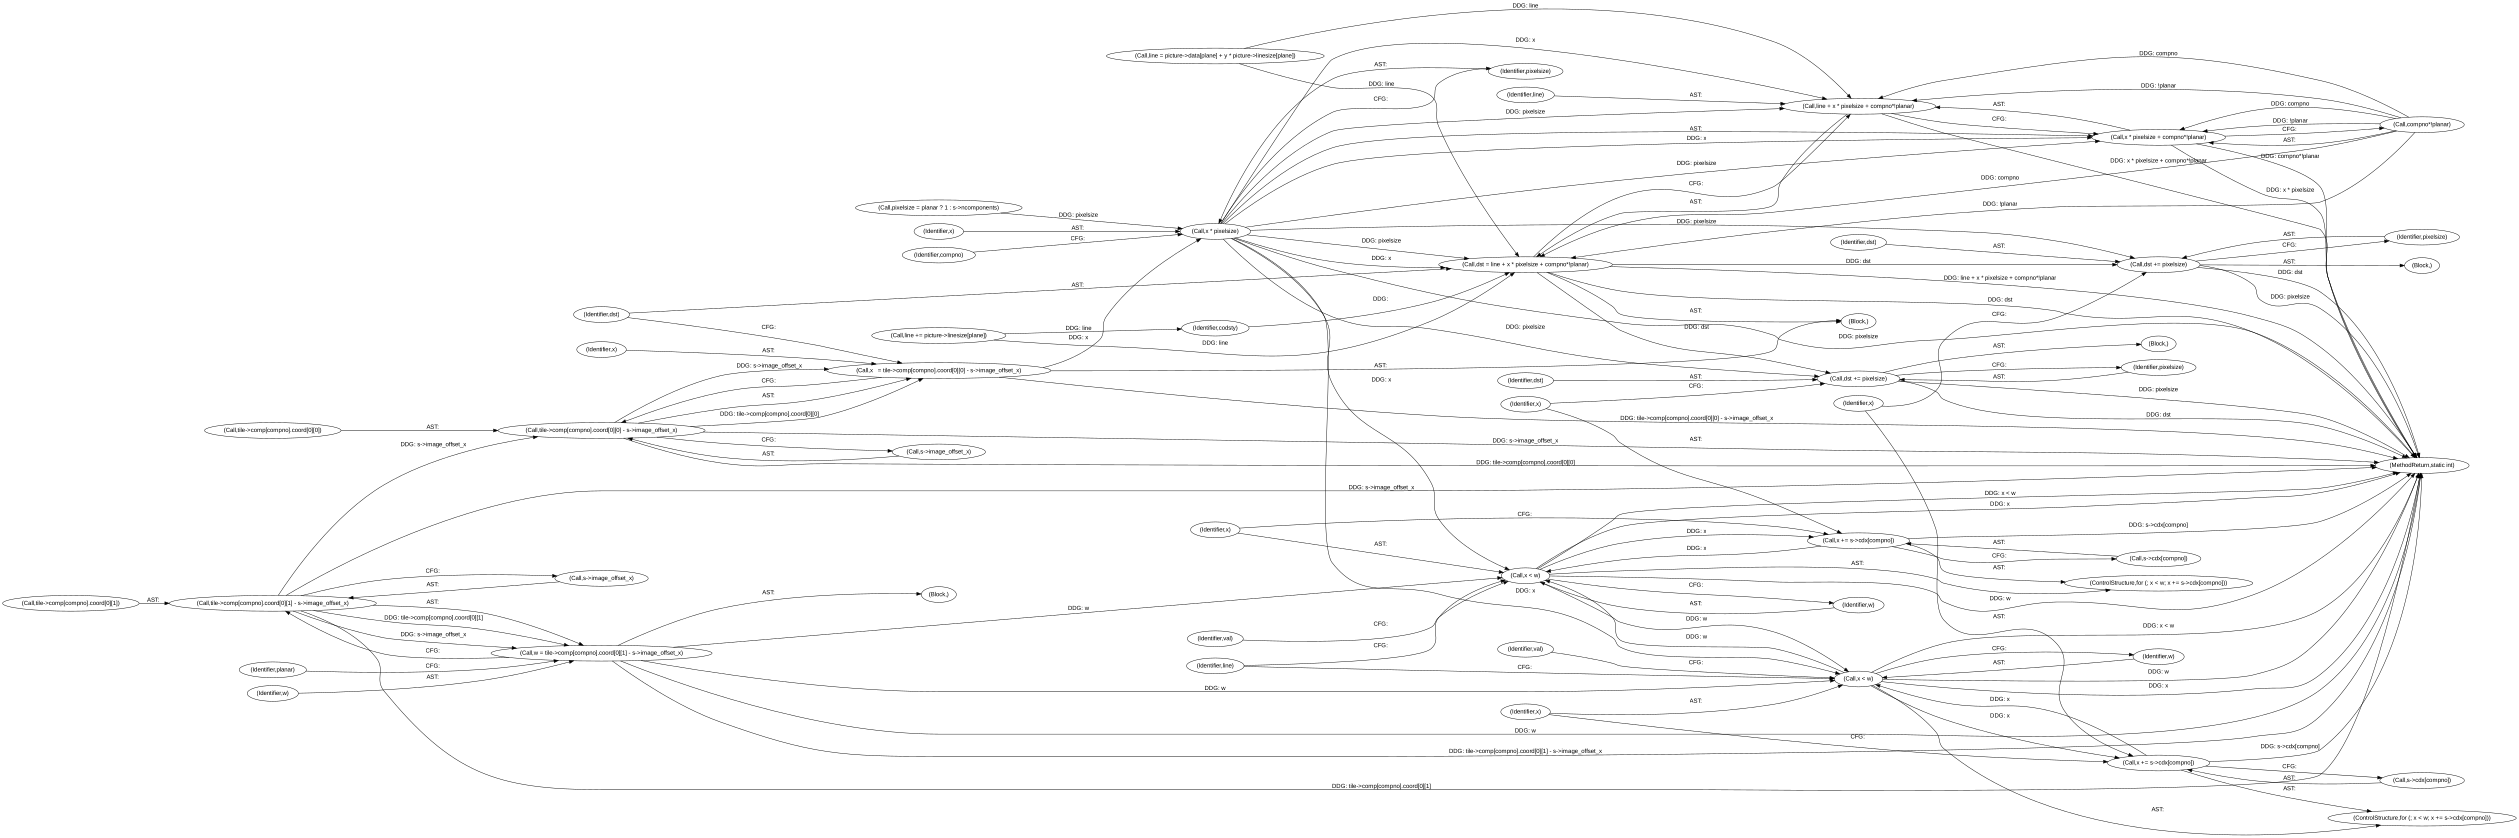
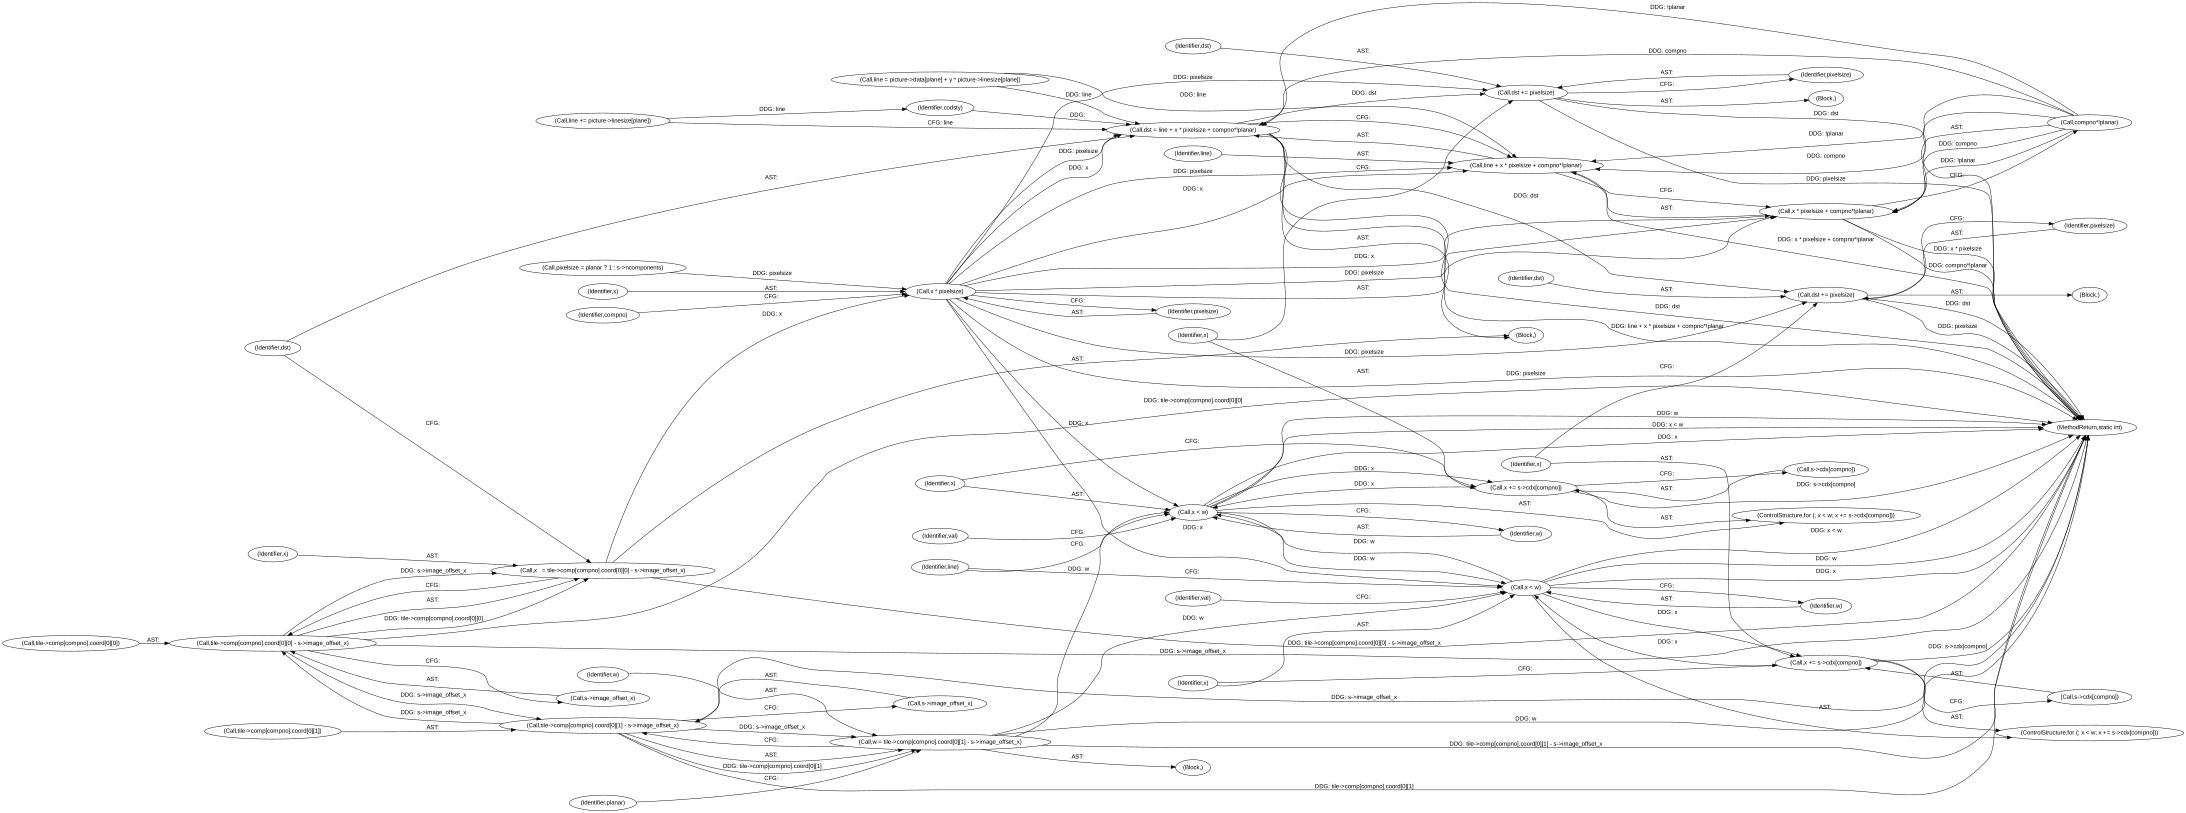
(1215, 343) -> (940, 123)
none -> (406, 703)
